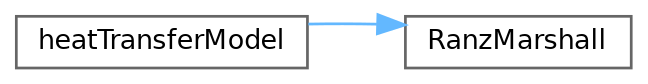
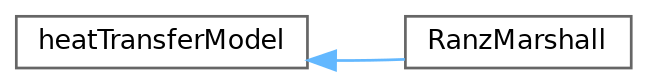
(343, 24) -> (370, 60)
